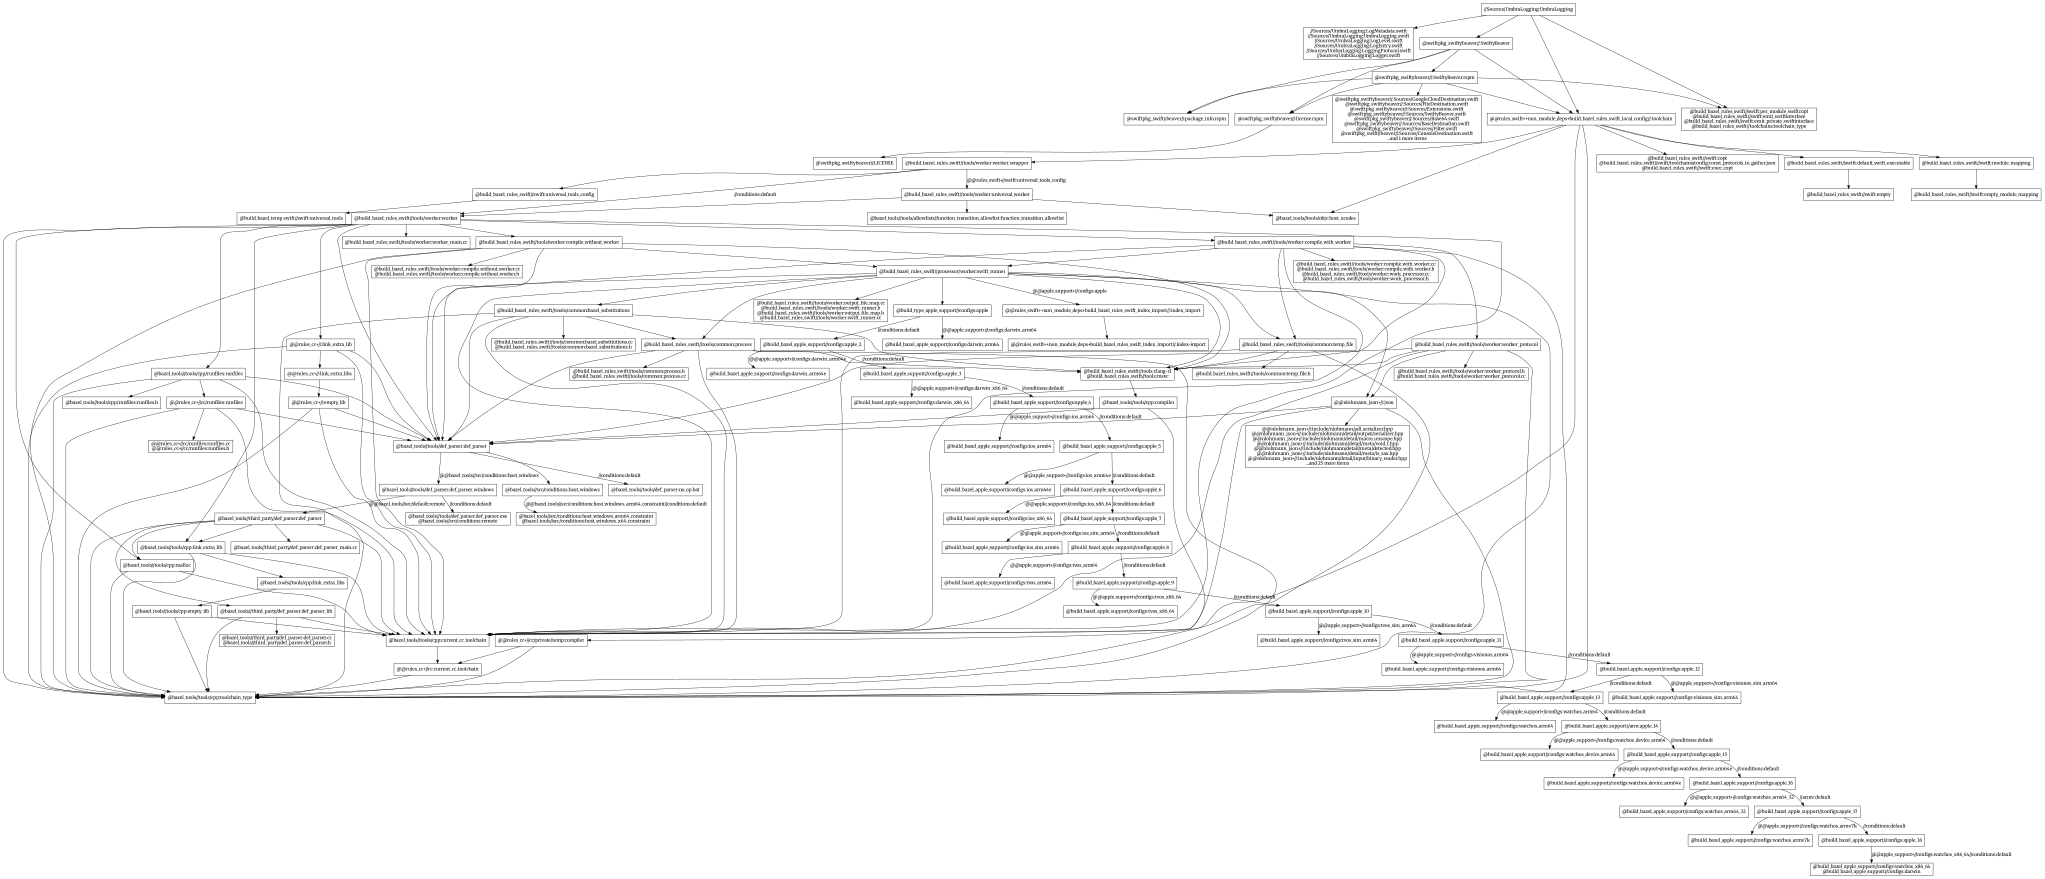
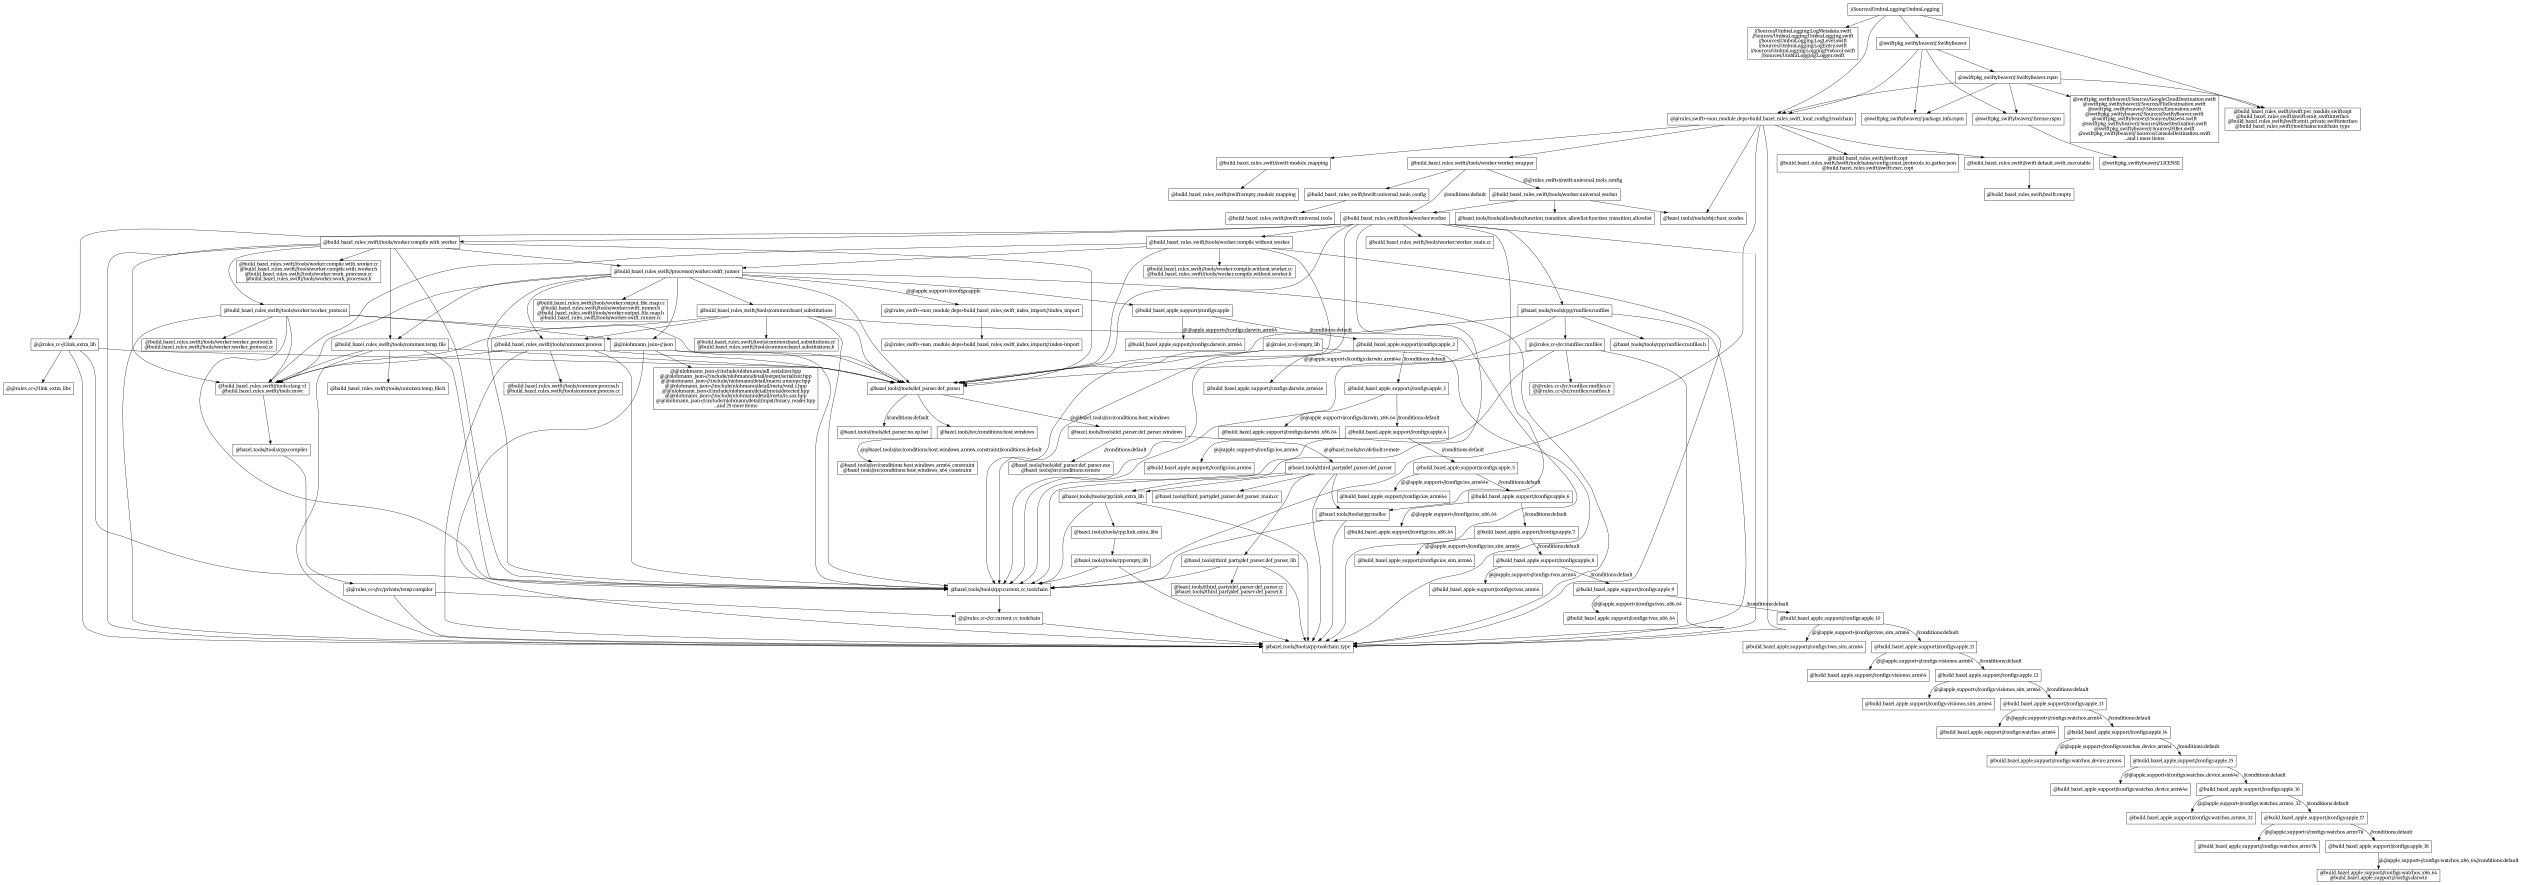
(291, 219) -> (1280, 219)
(942, 311) -> (1182, 311)
(319, 386) -> none
(796, 426) -> (671, 360)
(1611, 726) -> (2117, 733)
(1815, 798) -> (2328, 804)
